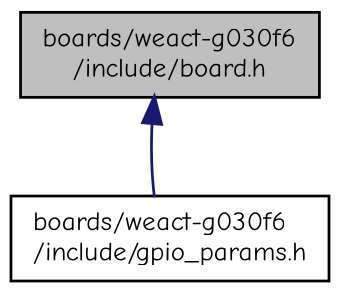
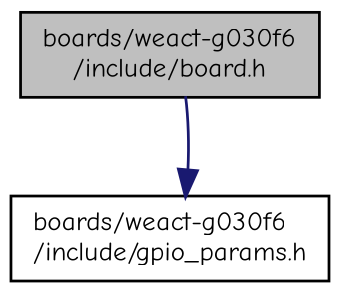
(152, 160) -> (188, 133)
